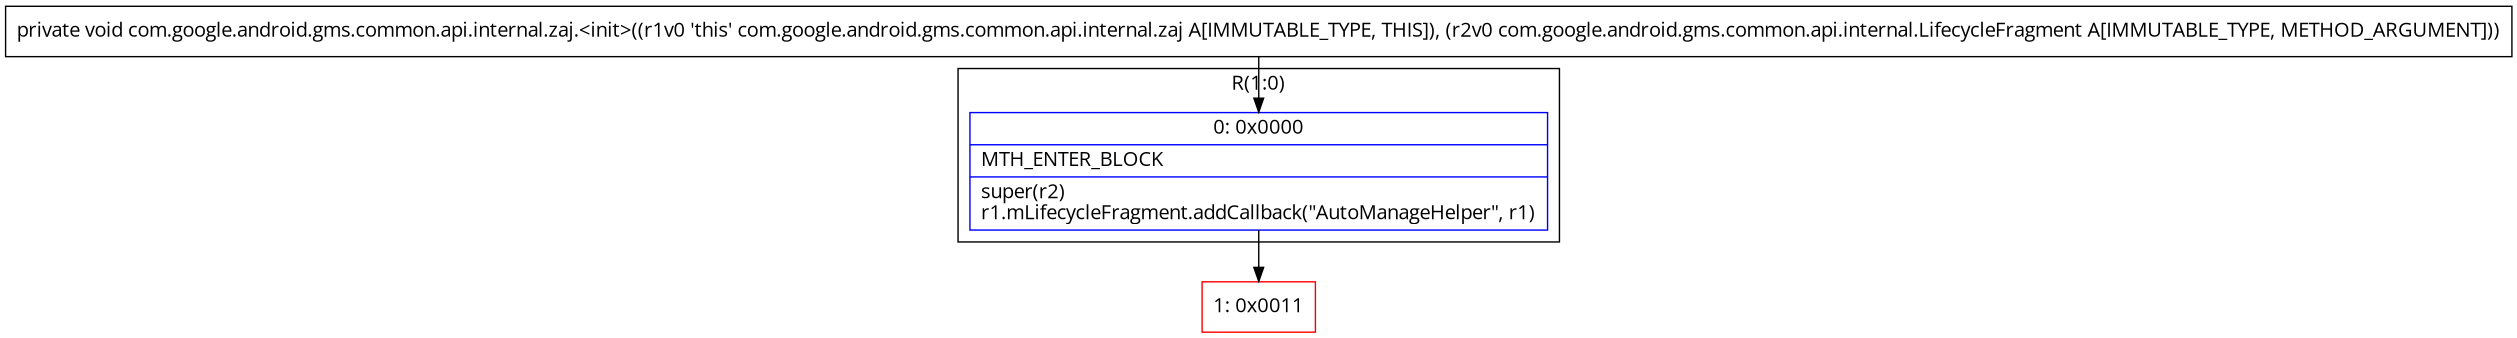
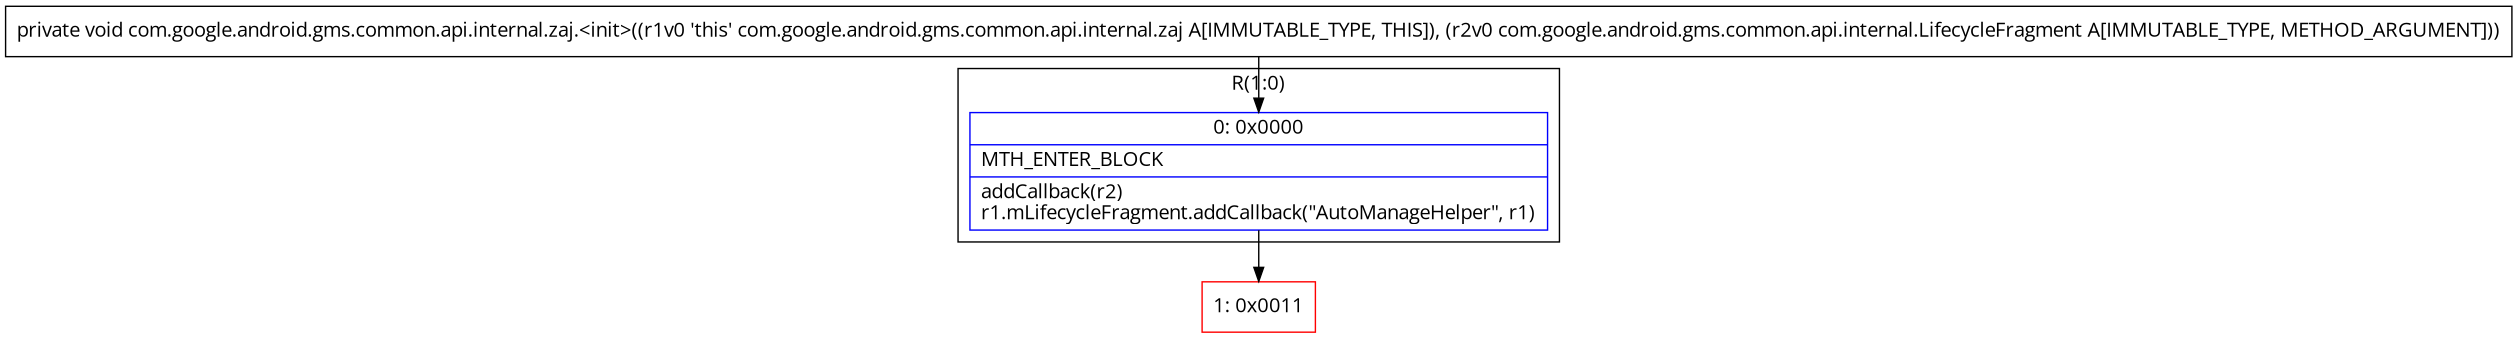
(1024, 192) -> (1052, 192)
